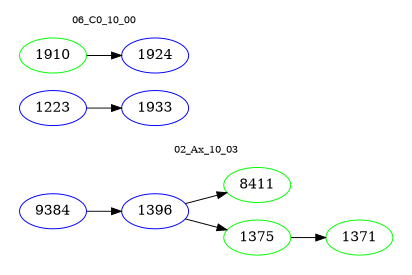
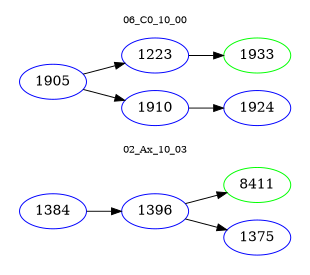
(53, 55) -> (155, 108)
none -> (53, 82)
(155, 108) -> (257, 55)
(53, 211) -> (53, 211)
(257, 238) -> (257, 238)
(359, 238) -> none
